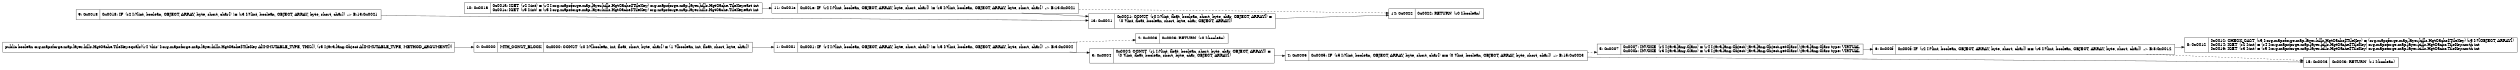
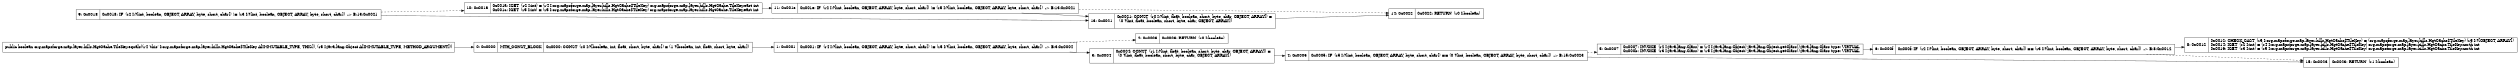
none -> (421, 11)
